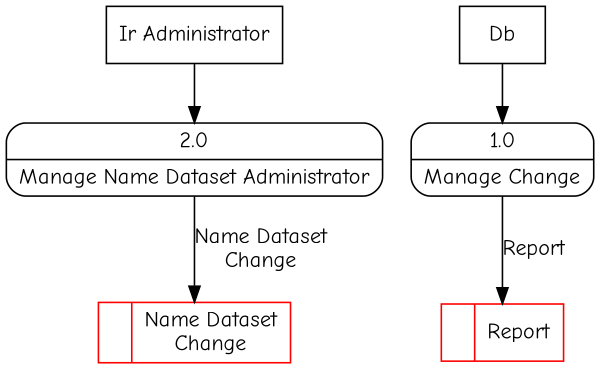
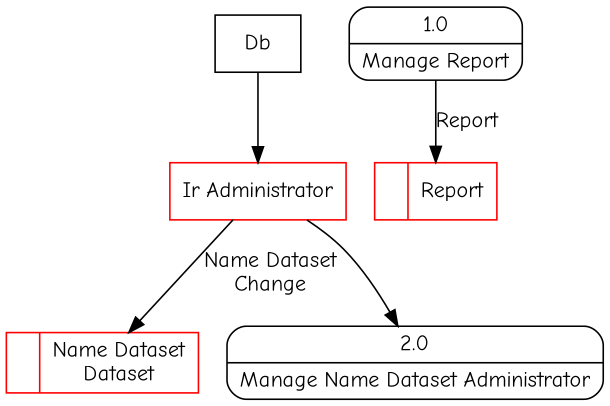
(194, 35) -> (258, 191)
(502, 85) -> (258, 109)
(502, 177) -> (436, 61)
(194, 241) -> (186, 270)
(211, 344) -> (119, 374)
